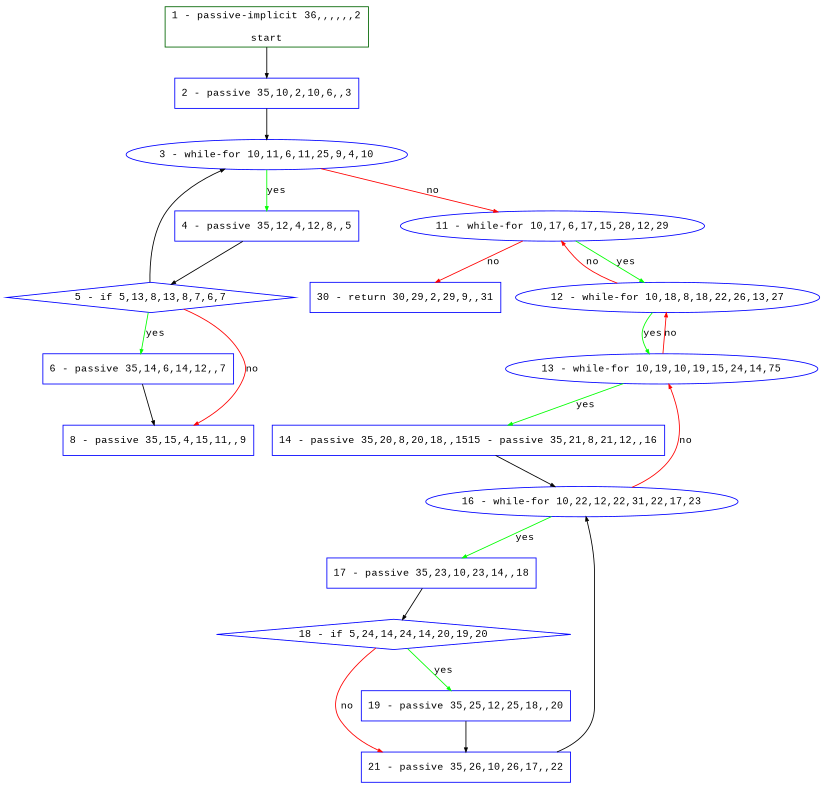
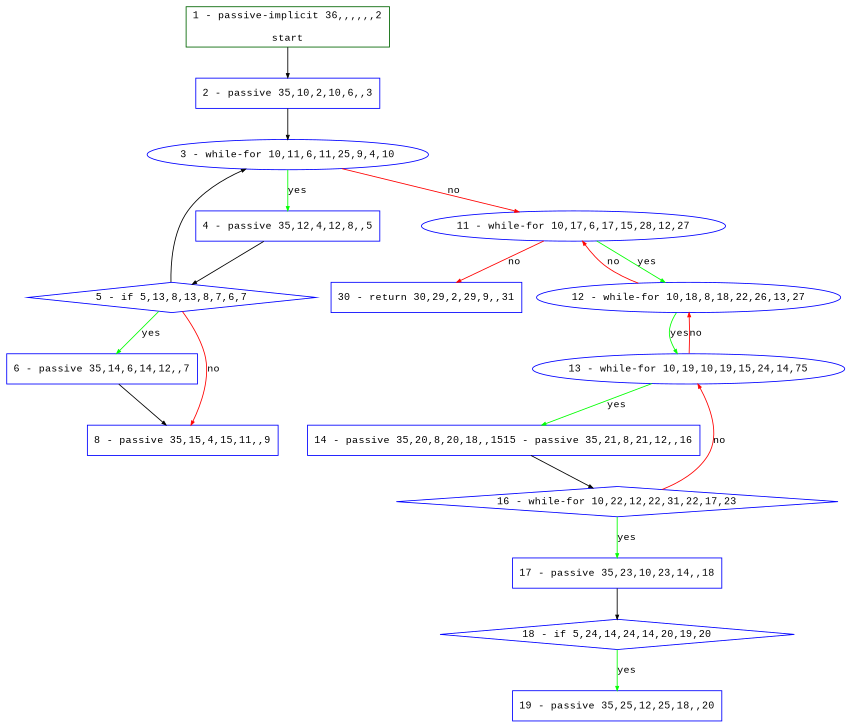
(552, 226) -> (573, 226)
(582, 502) -> (617, 502)
(466, 767) -> none
